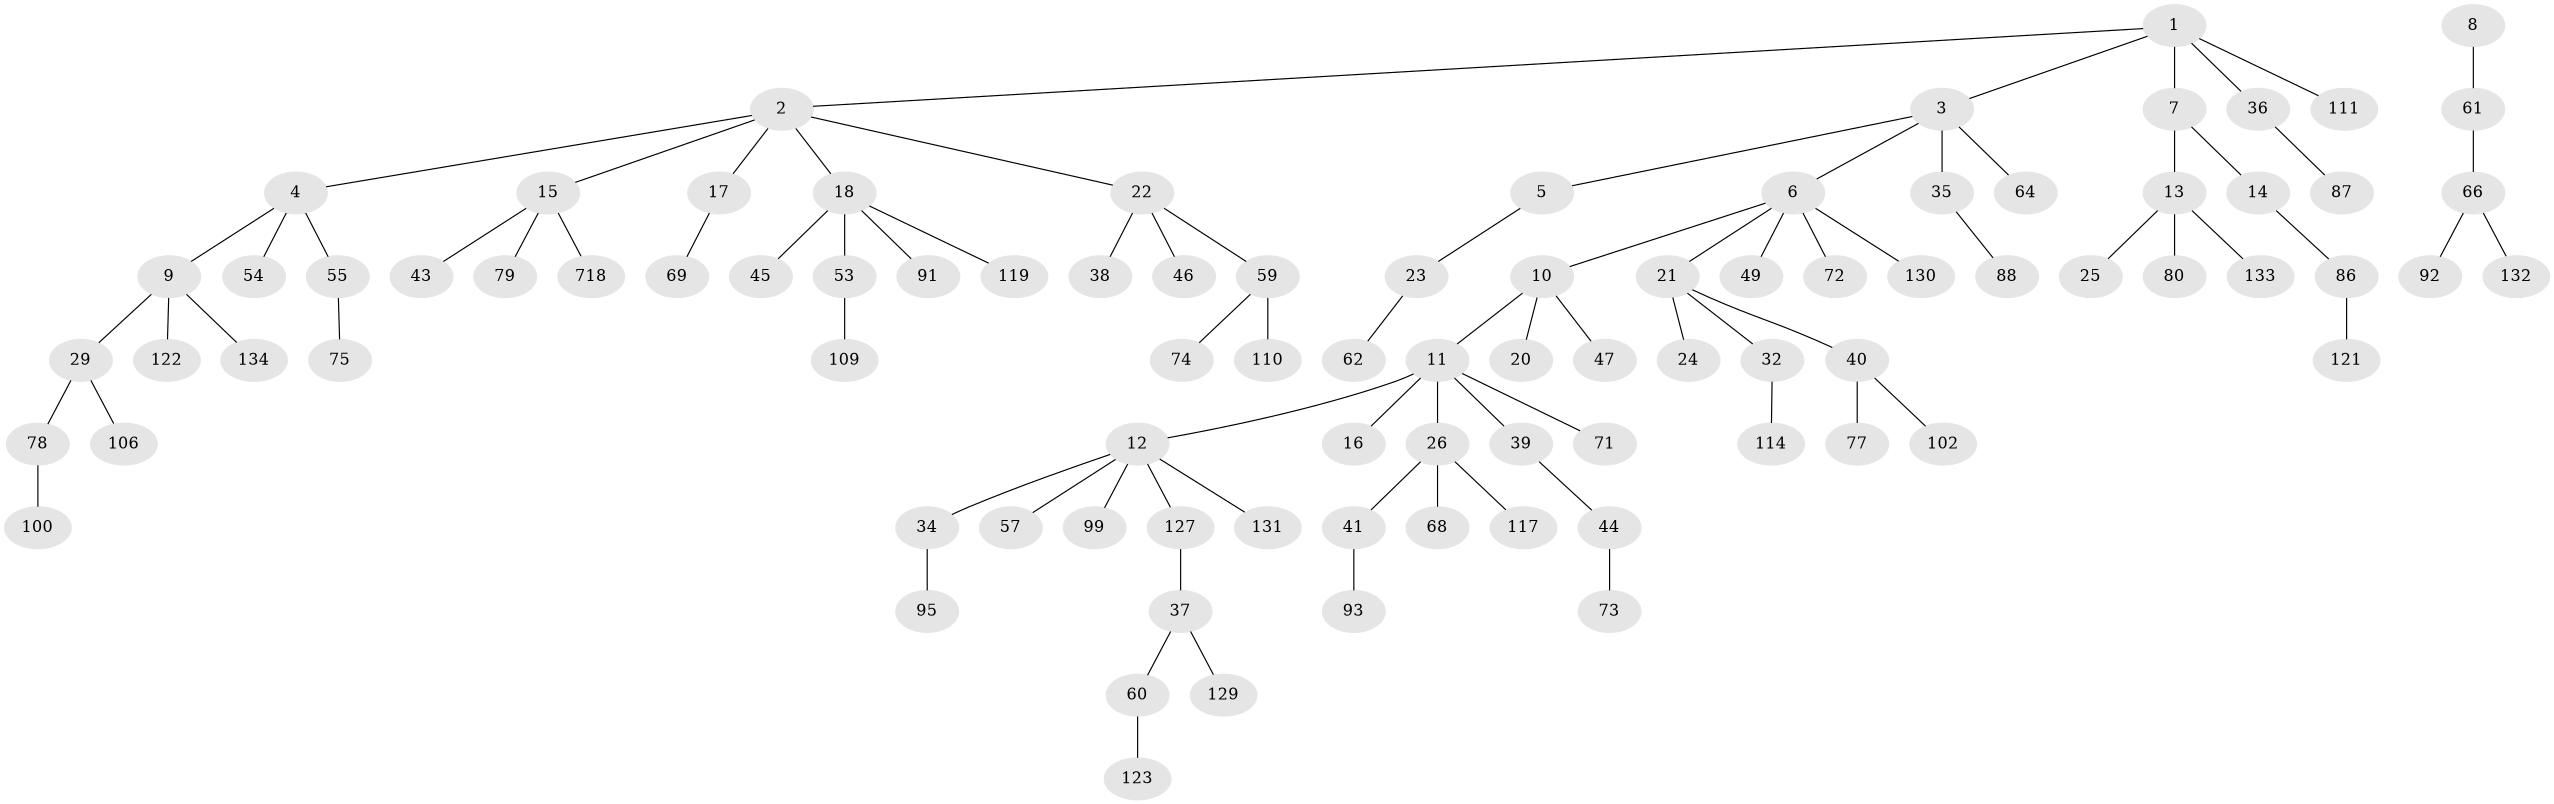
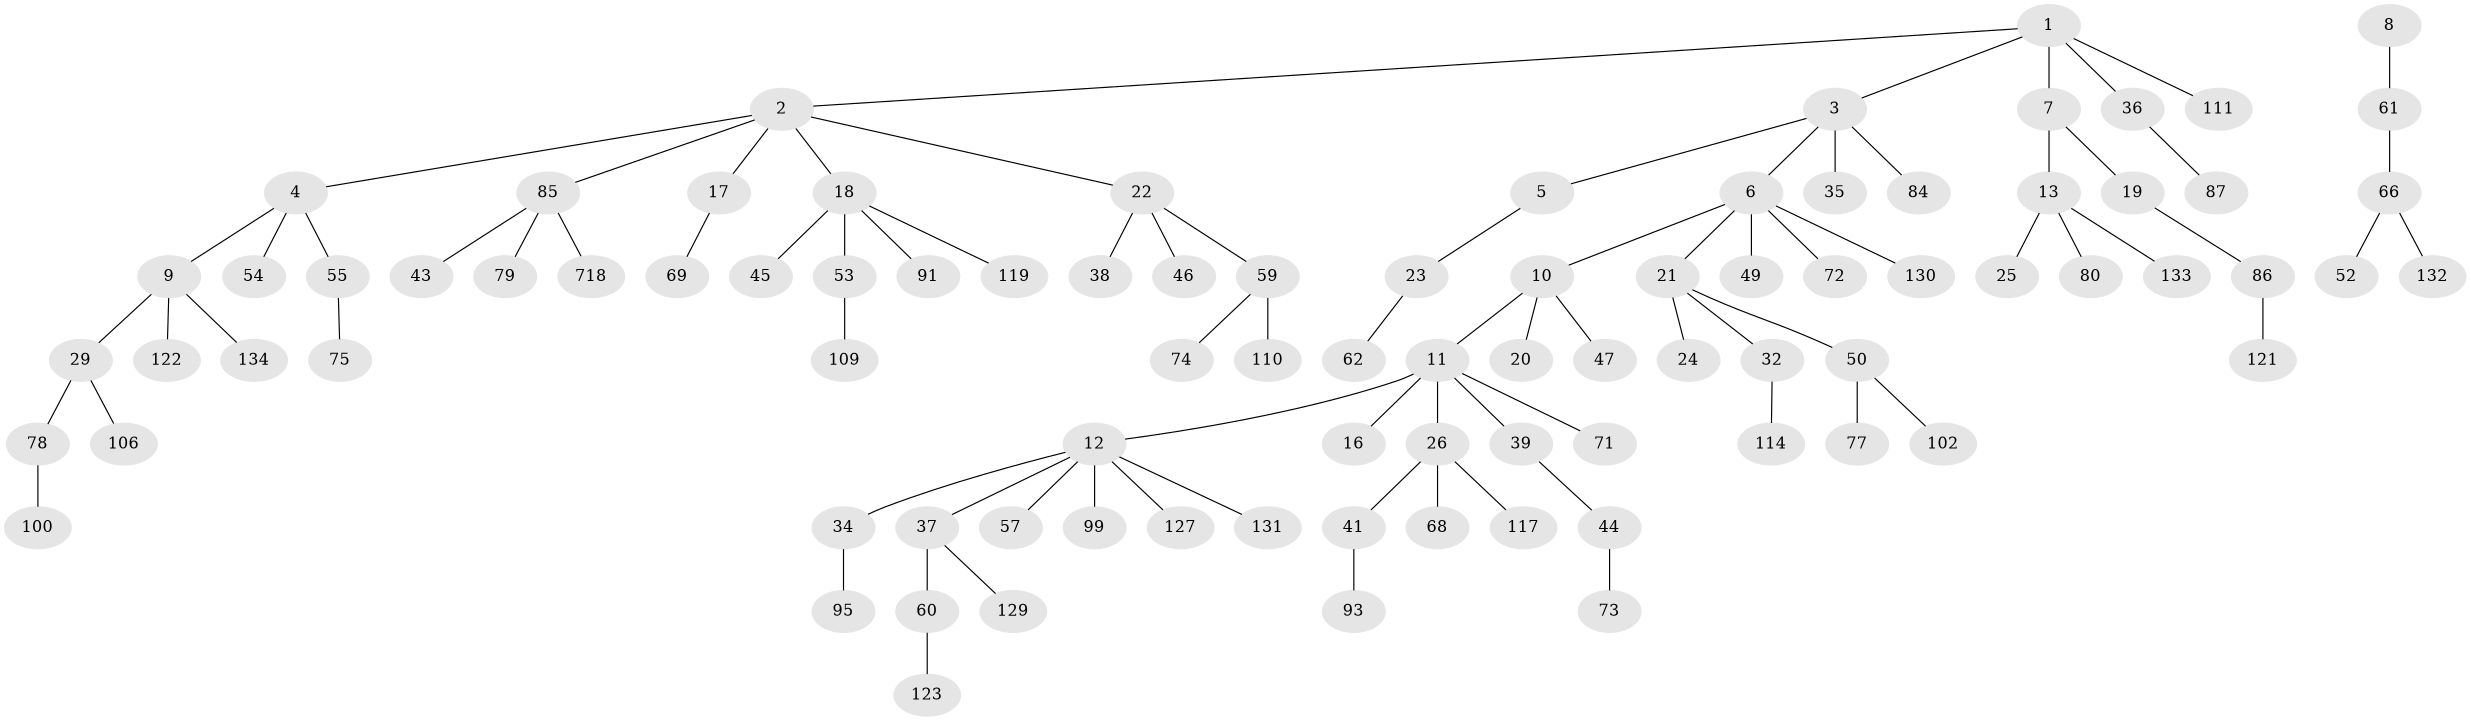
(548, 193) -> (548, 193)
(2026, 193) -> (1919, 193)
(2258, 193) -> (2133, 193)
(2007, 277) -> none
(2430, 277) -> (2347, 277)
(1857, 360) -> (1857, 360)
(1181, 570) -> (1011, 486)
